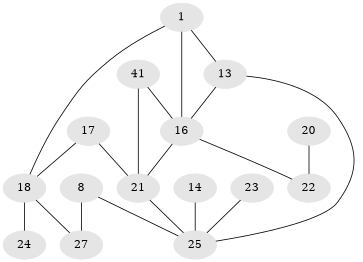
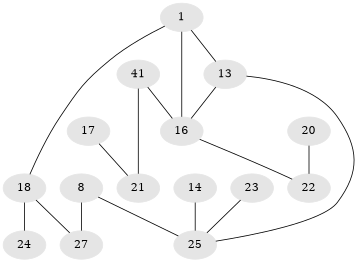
(56, 160) -> none
(160, 160) -> none
(167, 216) -> none
